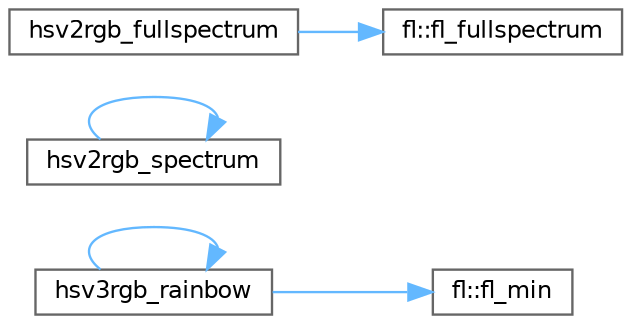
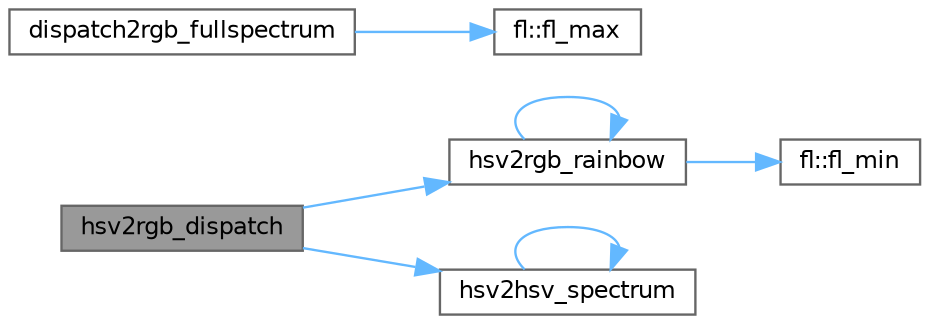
(154, 32) -> (182, 32)
(503, 32) -> (568, 32)
(154, 162) -> (568, 292)
none -> (182, 228)
(154, 292) -> (568, 162)
